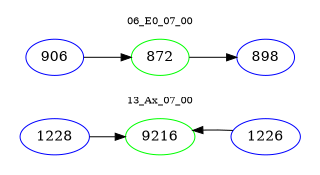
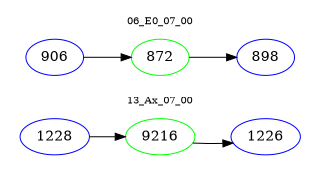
(218, 130) -> (208, 144)
